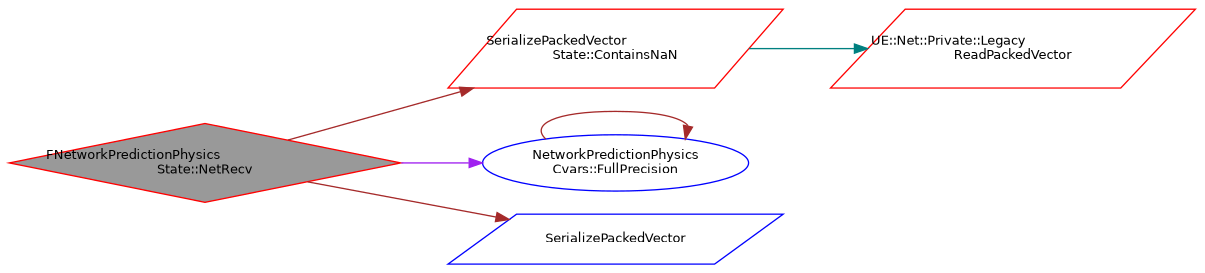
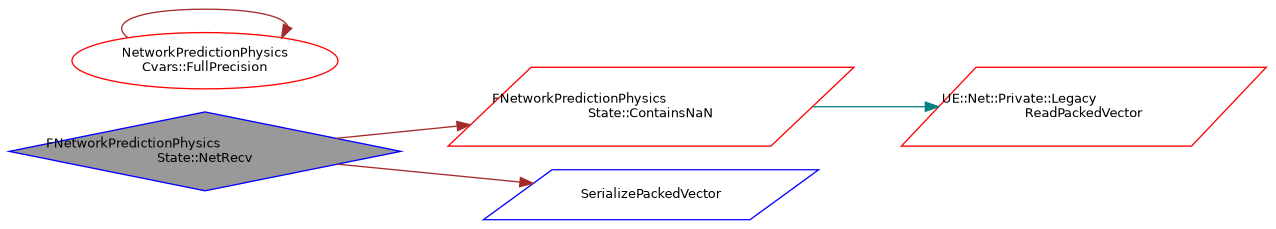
(616, 49) -> (651, 107)
(205, 163) -> (205, 151)
(435, 163) -> none
(616, 163) -> (205, 61)
